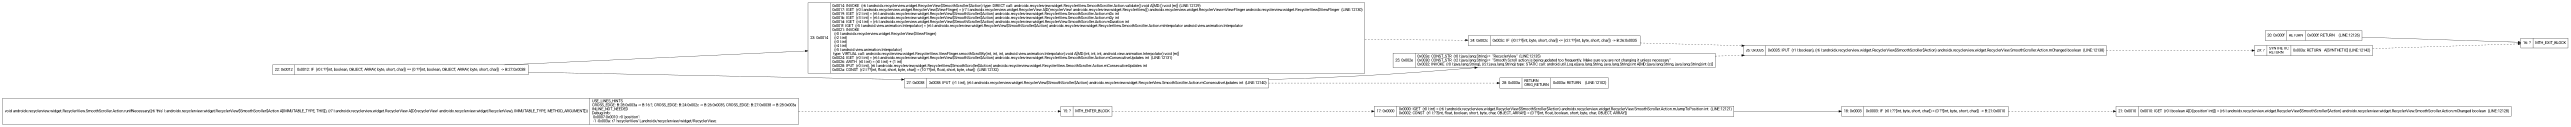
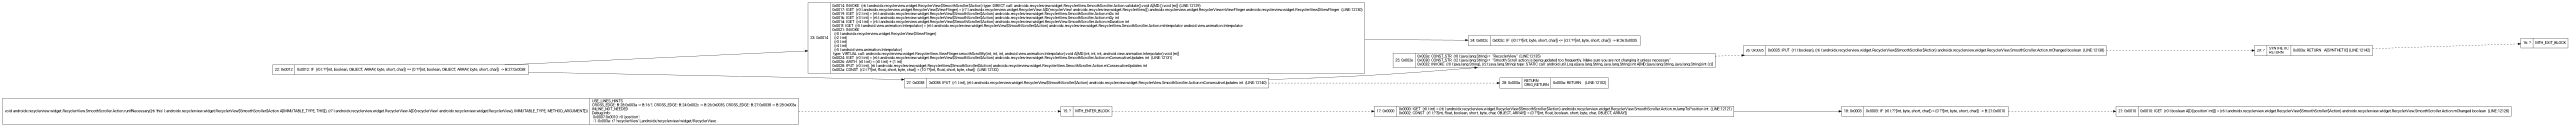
(2314, 36) -> none
(1415, 40) -> (1415, 40)
(1691, 44) -> none
